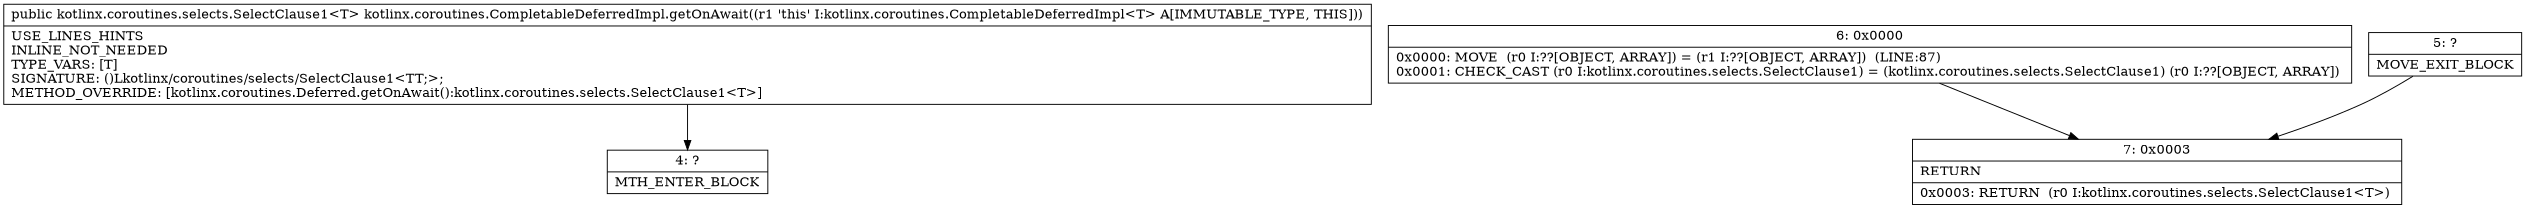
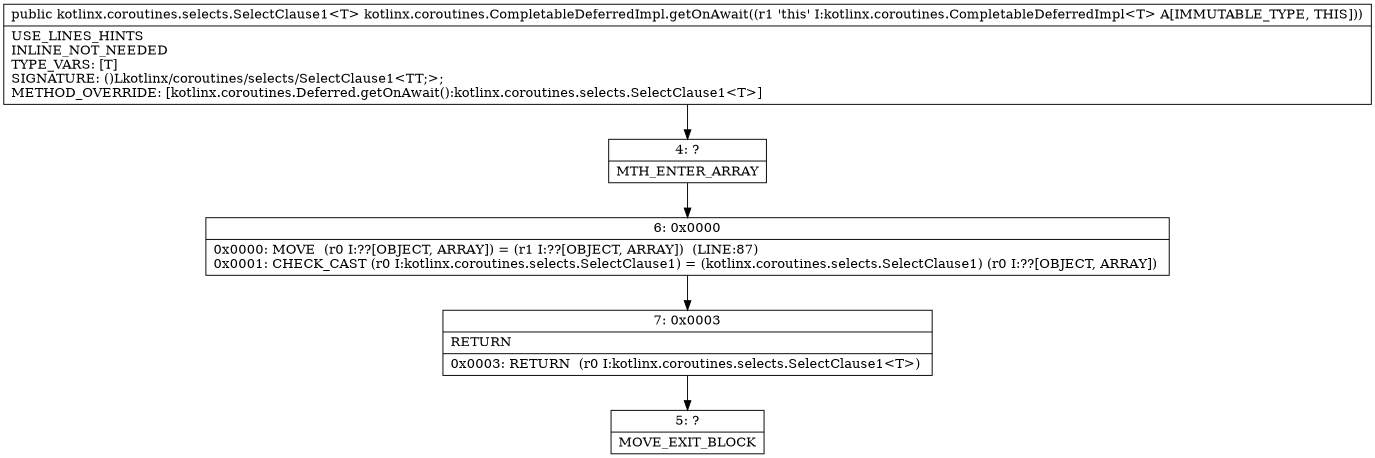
(2347, 110) -> (688, 388)
(688, 182) -> (688, 171)
none -> (688, 196)
